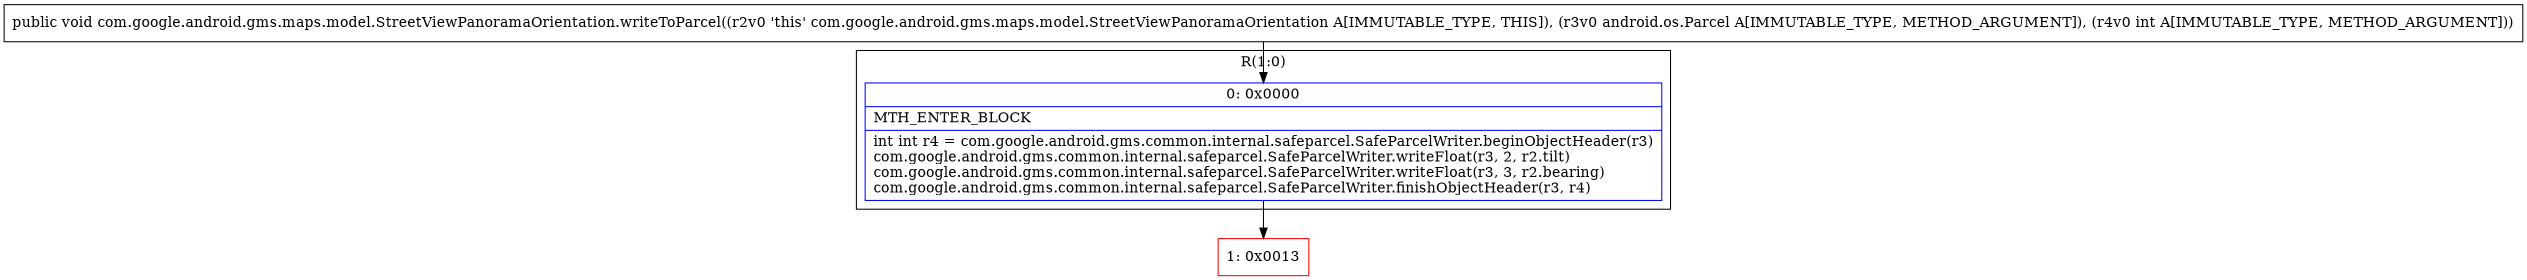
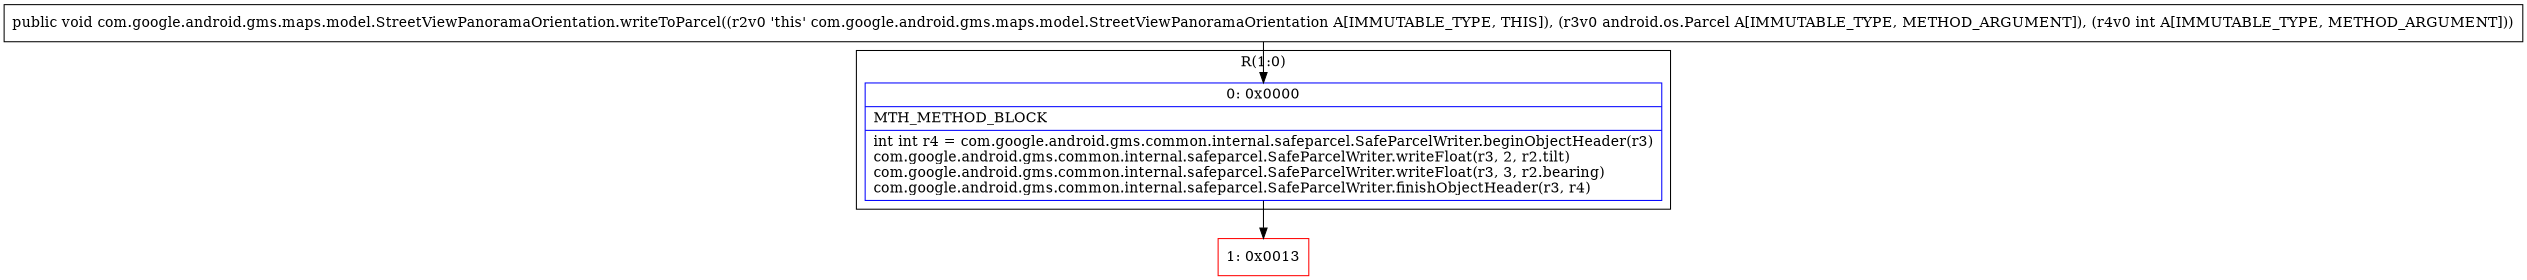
(953, 118) -> (960, 118)
